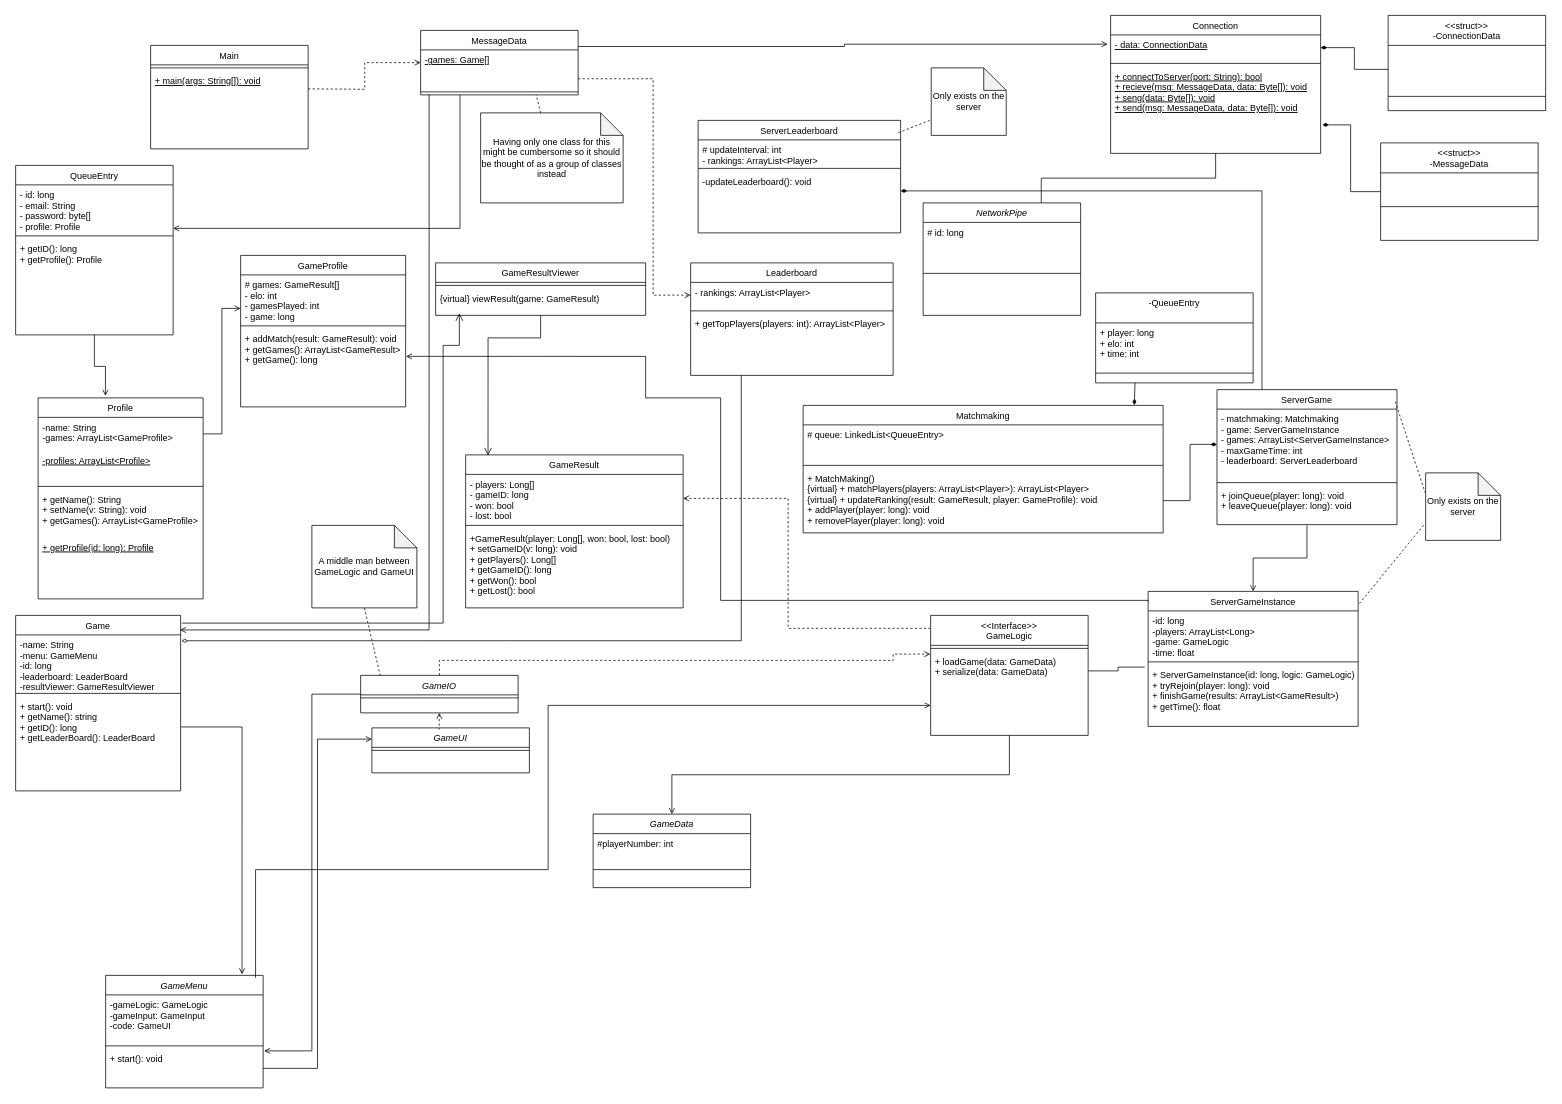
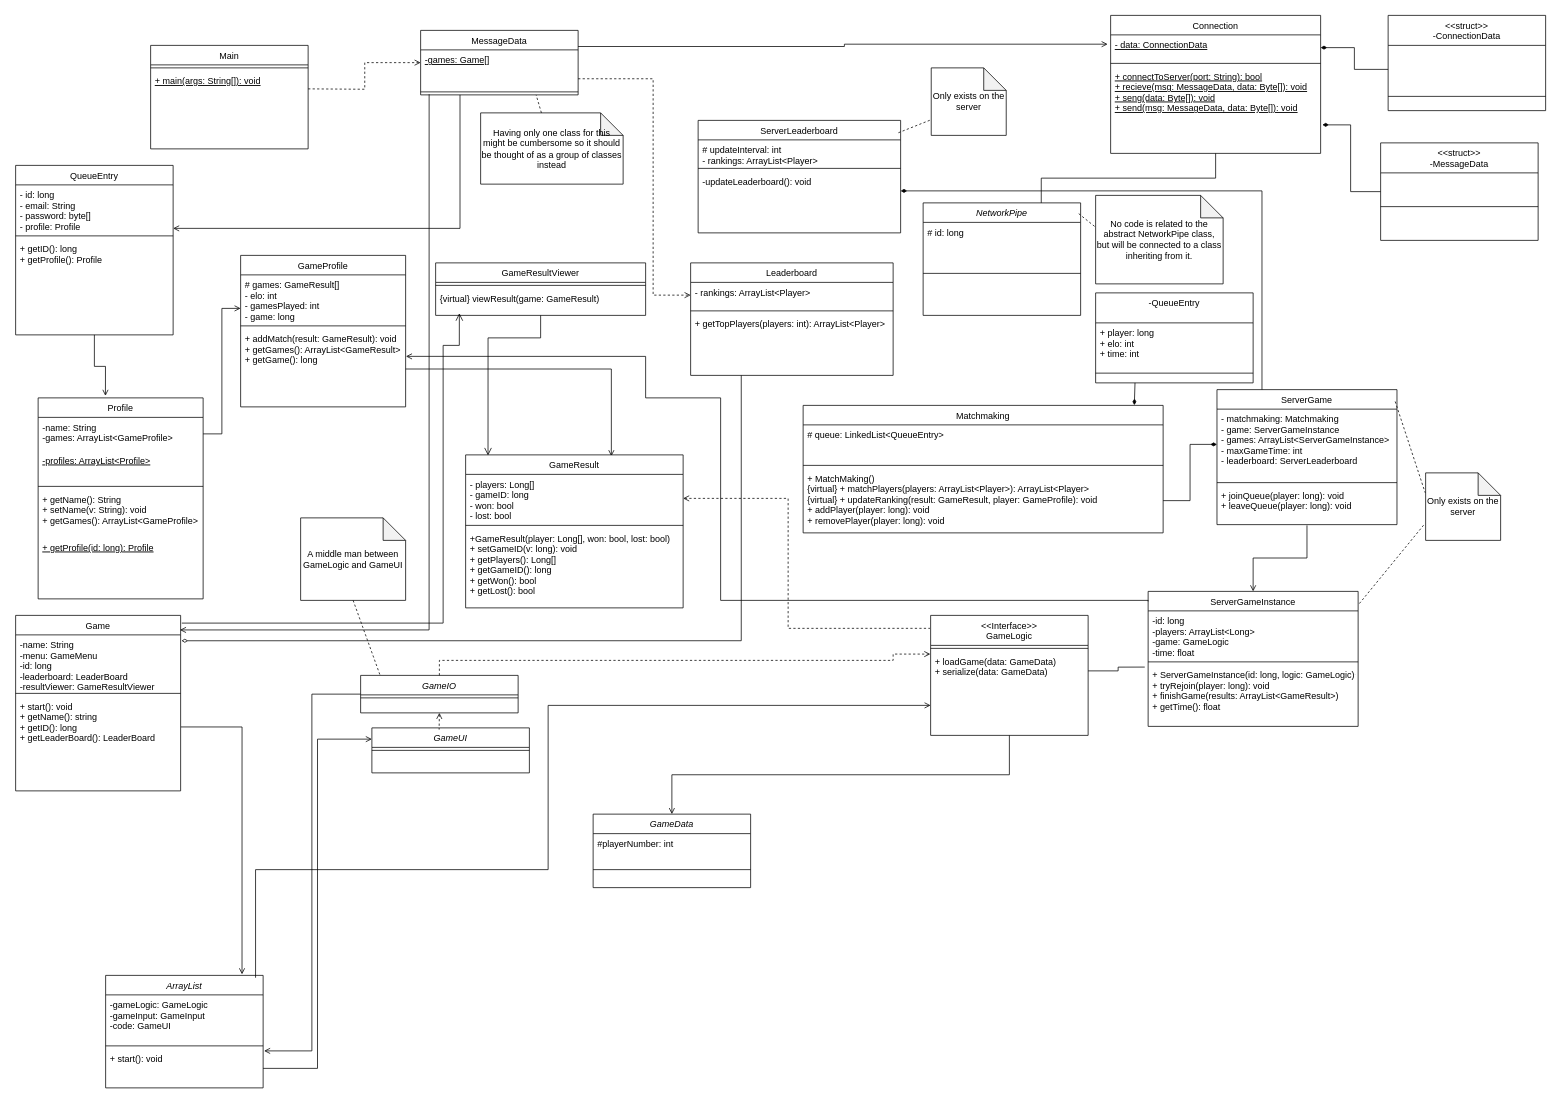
(552, 158) -> (552, 149)
none -> (1087, 220)
none -> (1159, 240)
none -> (552, 369)
(364, 567) -> (353, 559)
(184, 986) -> (184, 986)
